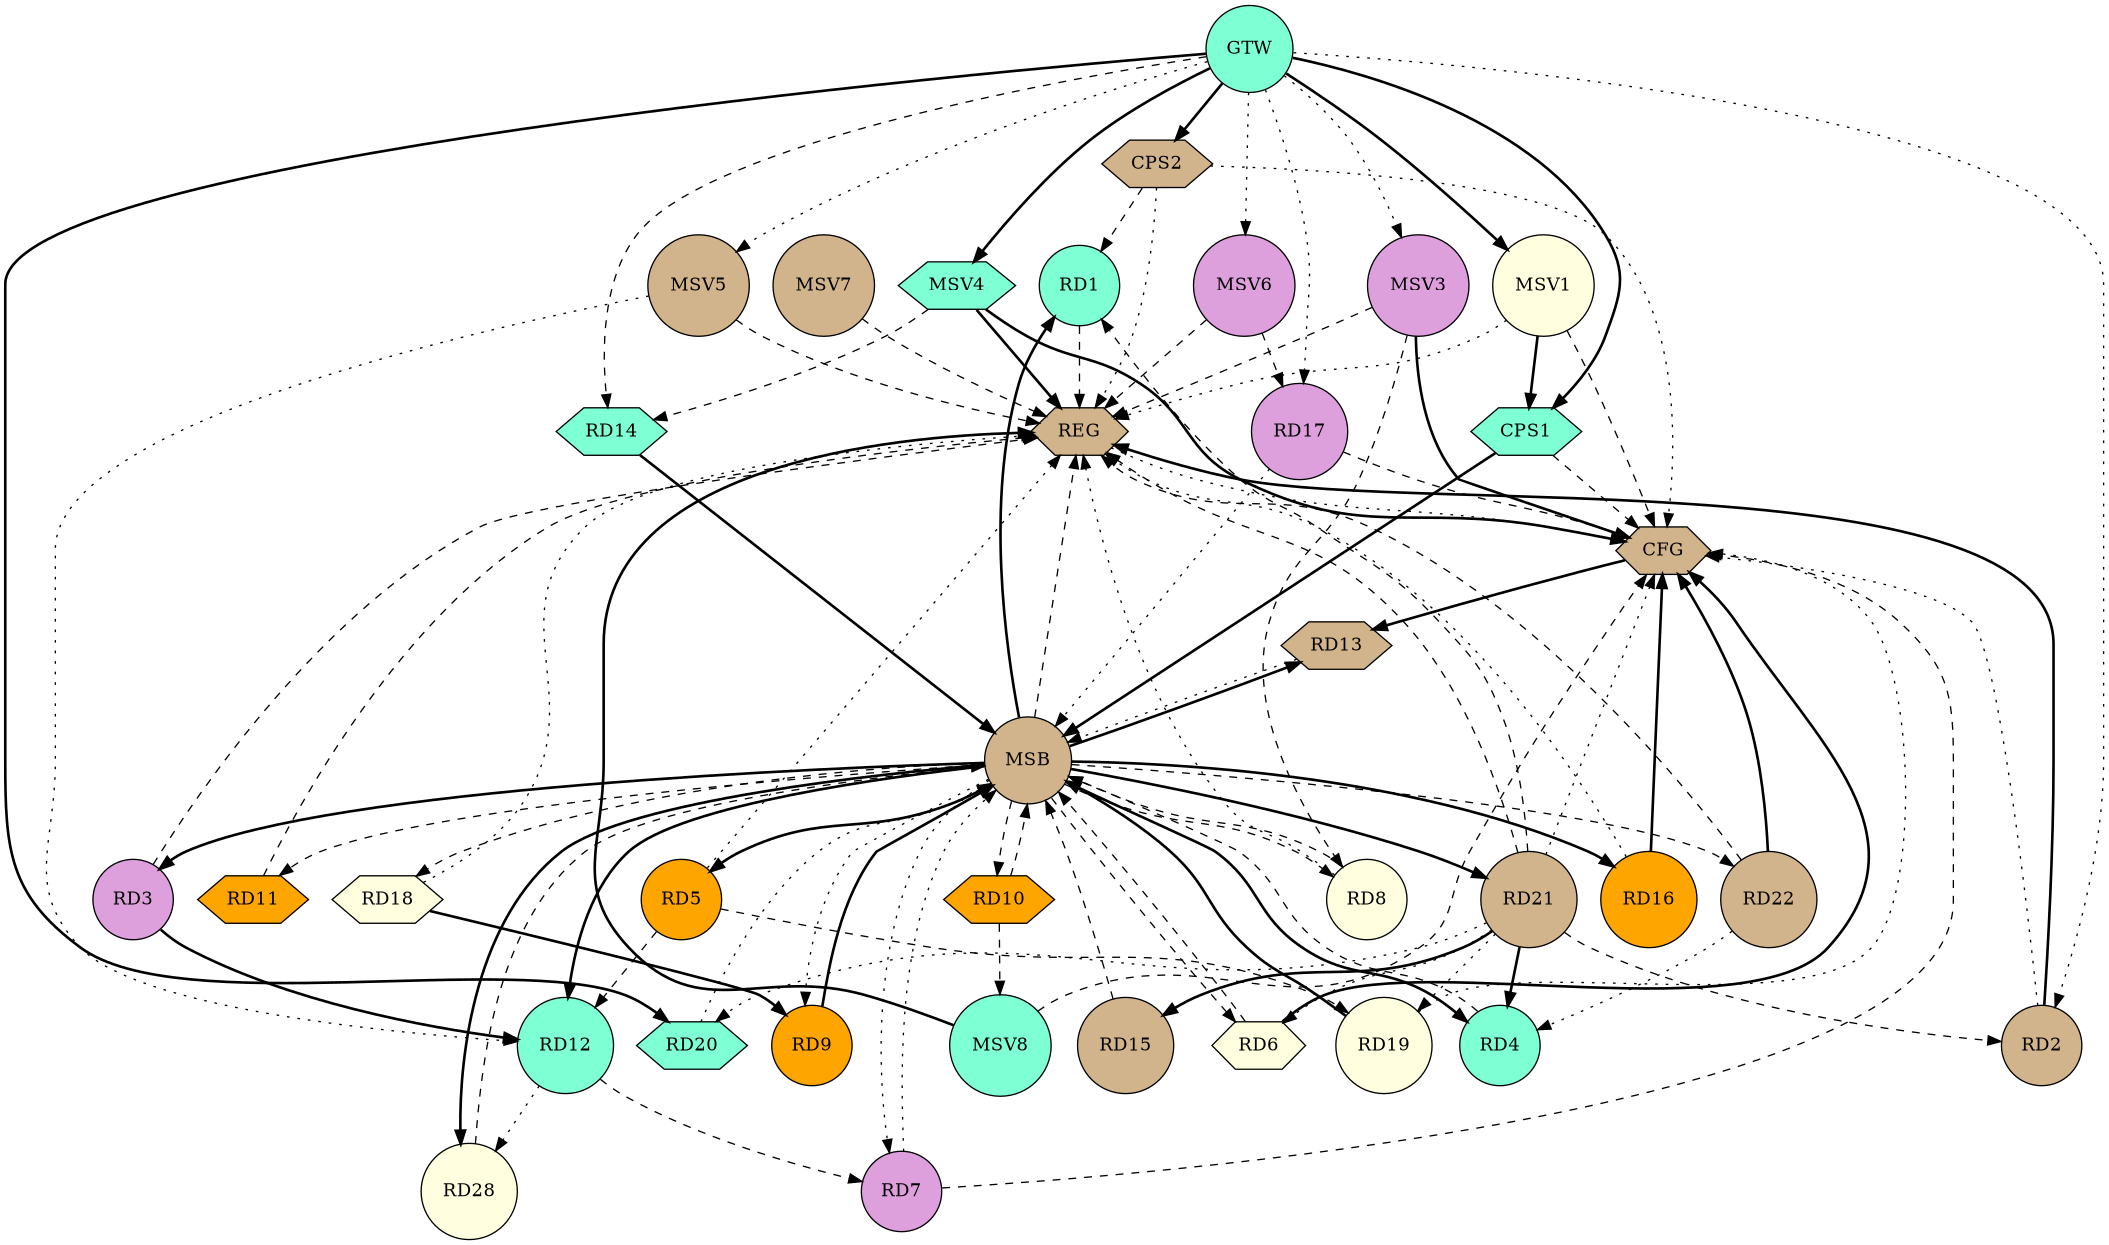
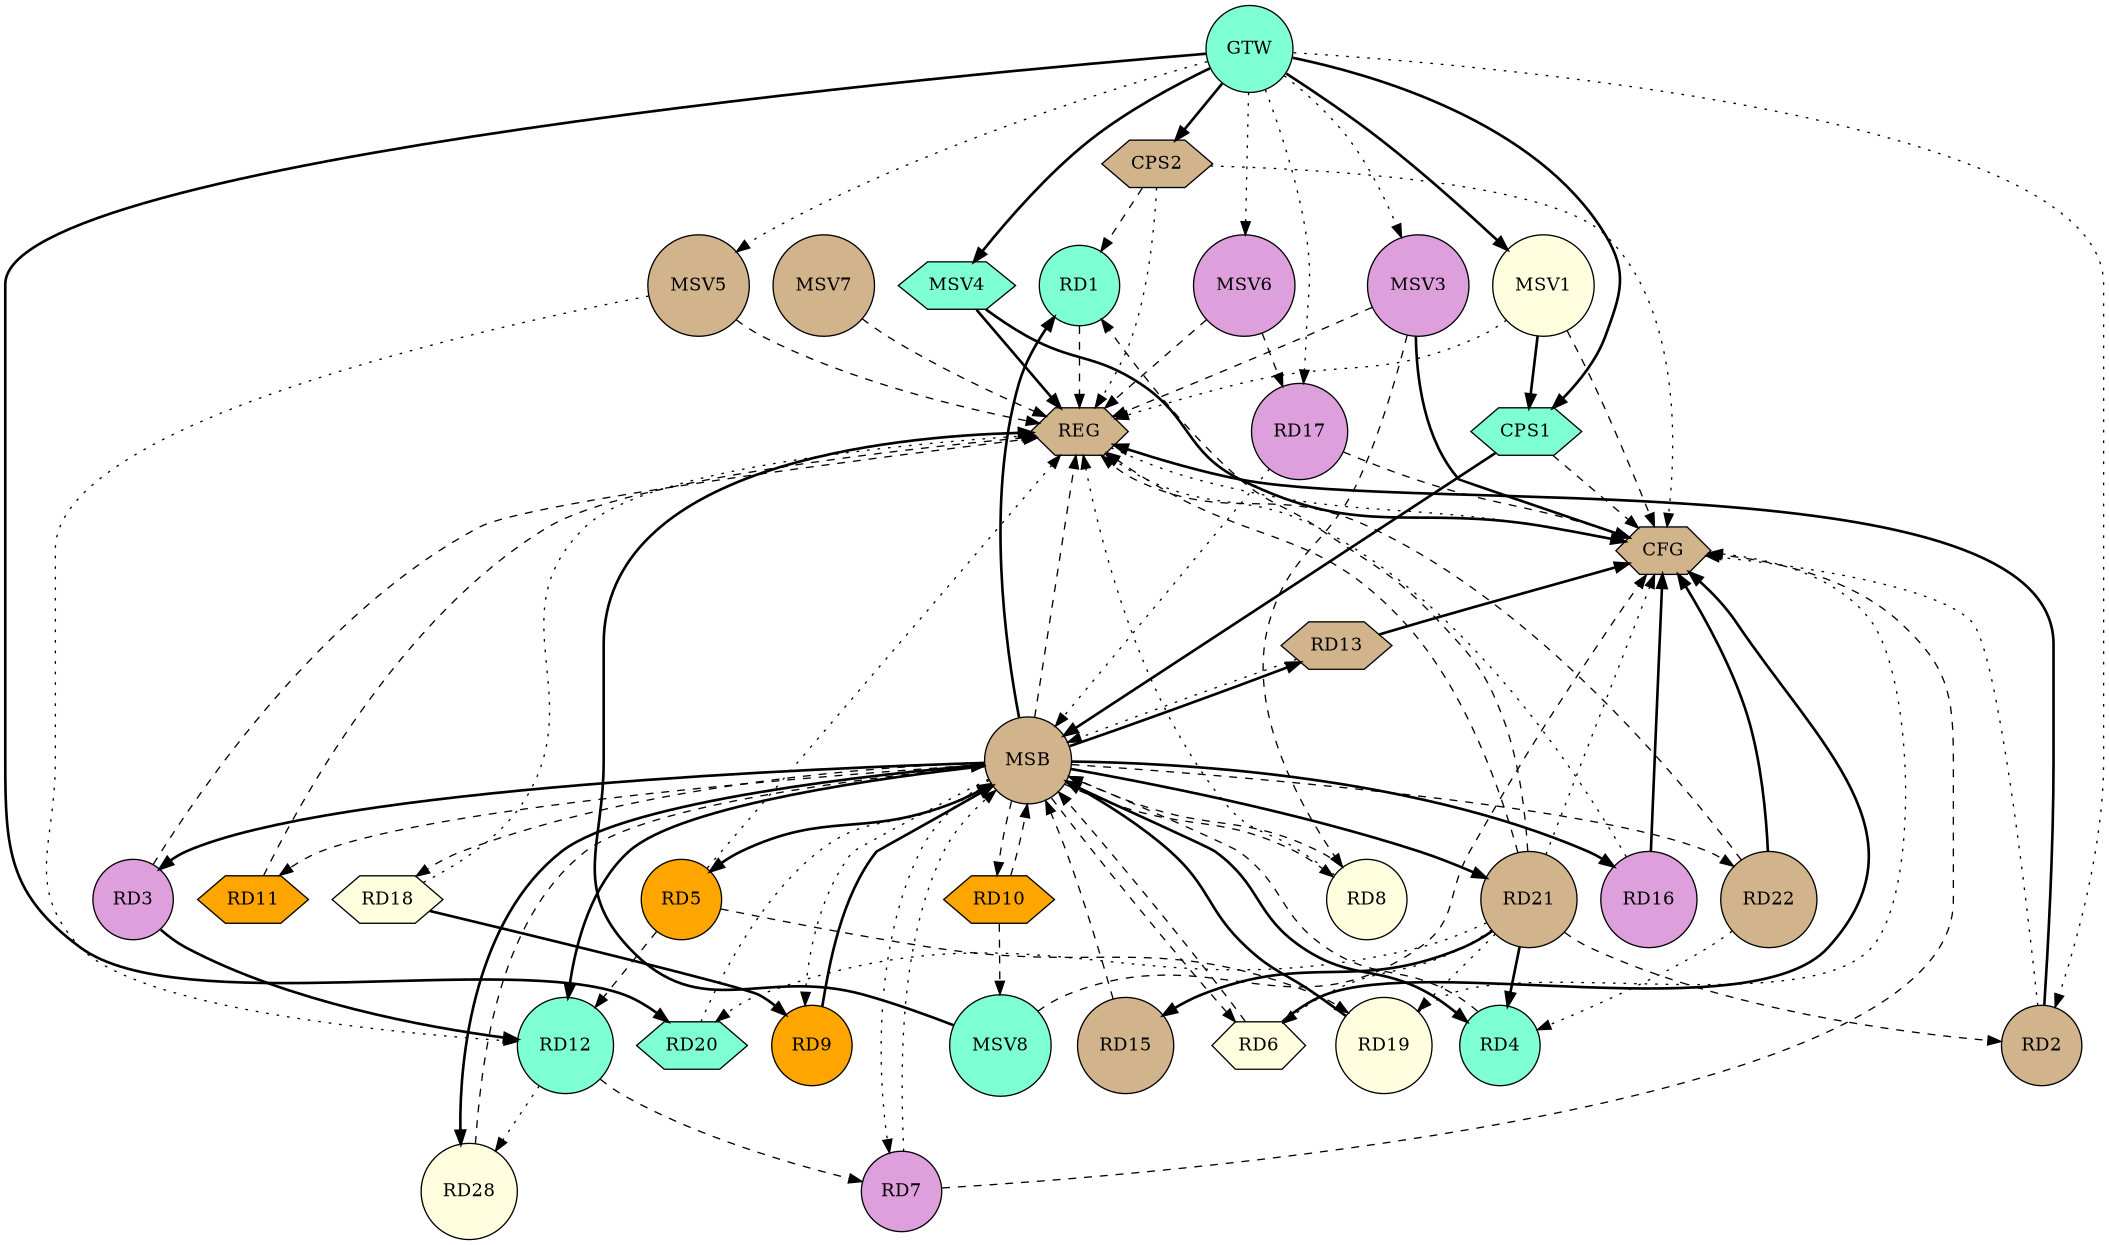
(612, 432) -> none
(1505, 592) -> (1503, 599)
(1649, 900) -> (1649, 900)
